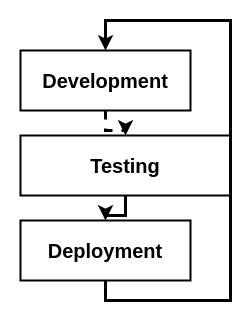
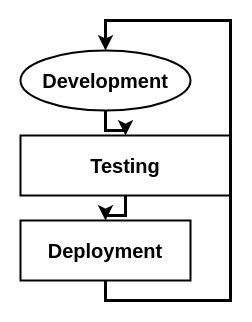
(106, 81) -> (106, 81)
(106, 123) -> (106, 123)
